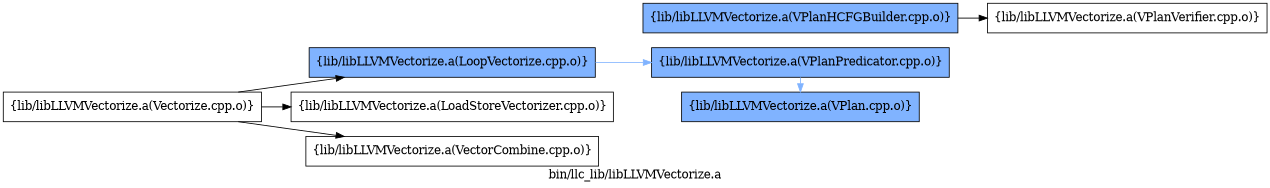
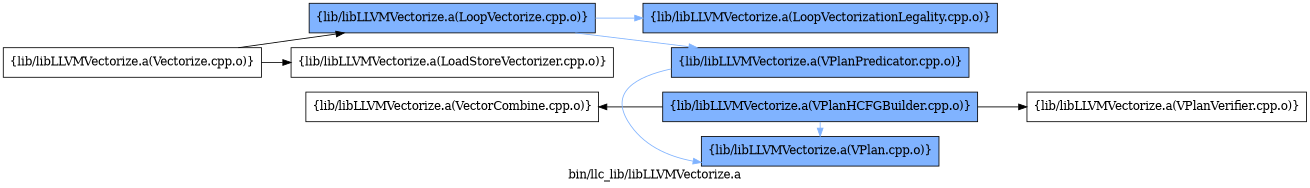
none -> (820, 18)
none -> (820, 125)
(287, 129) -> (635, 107)
